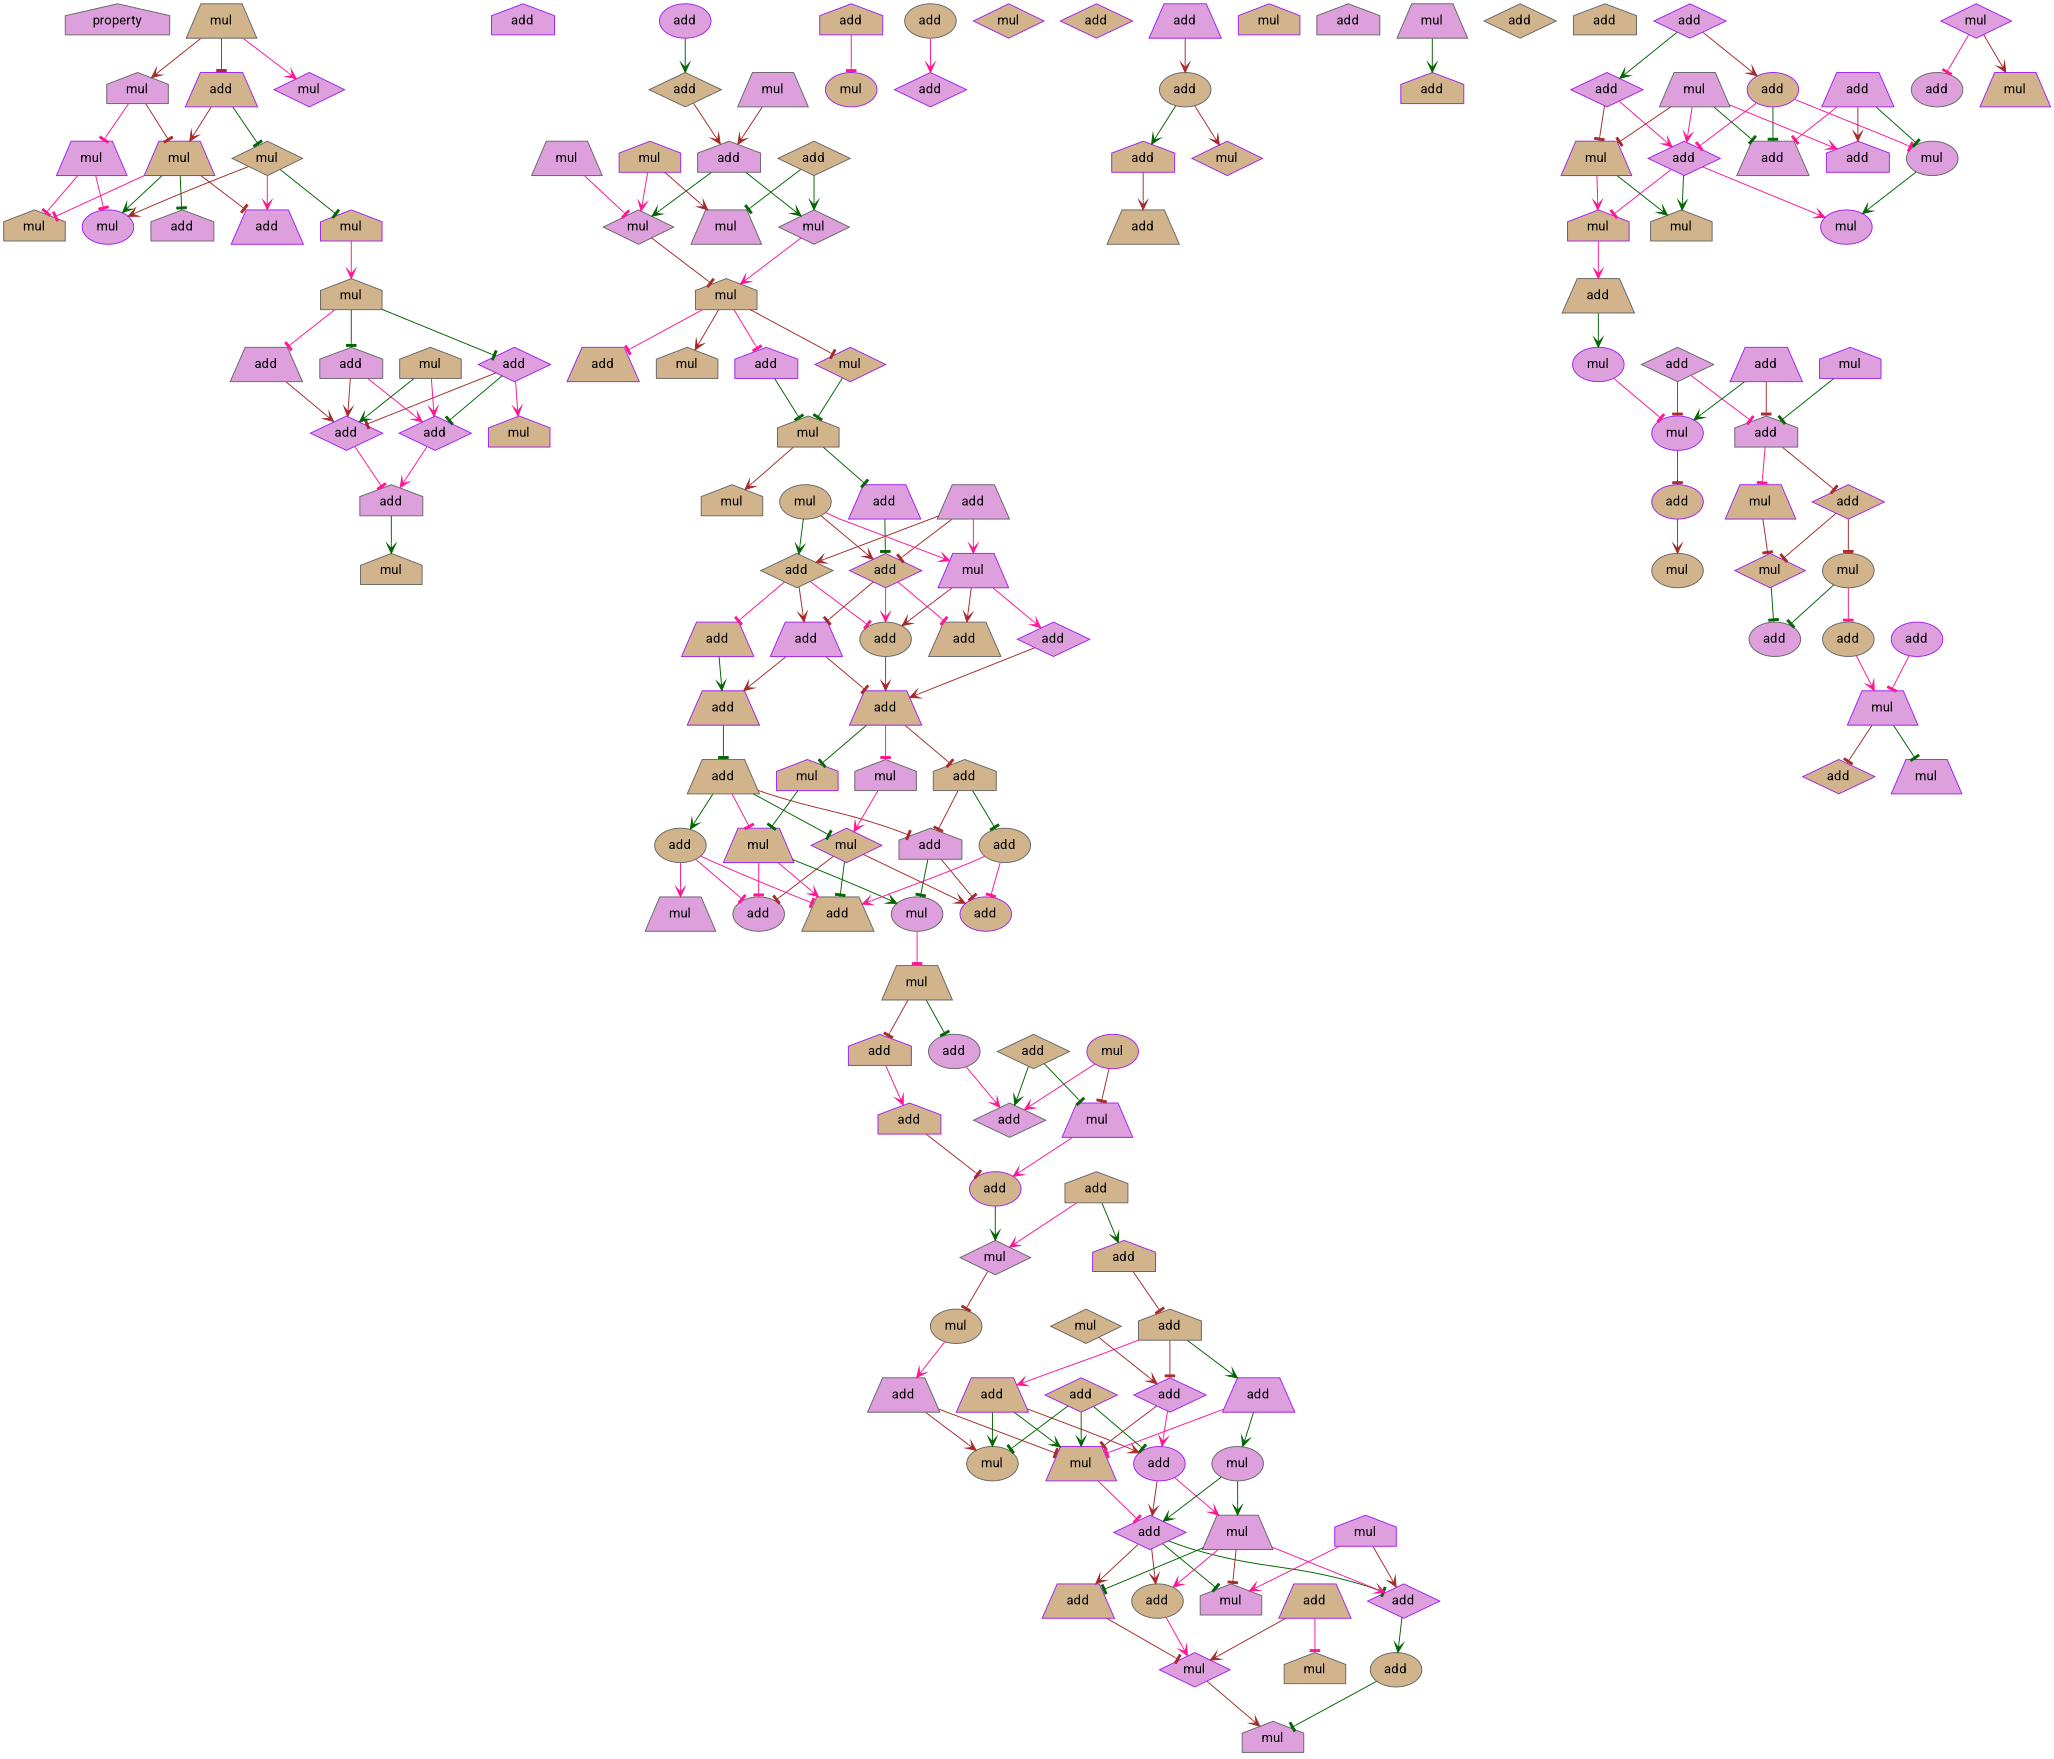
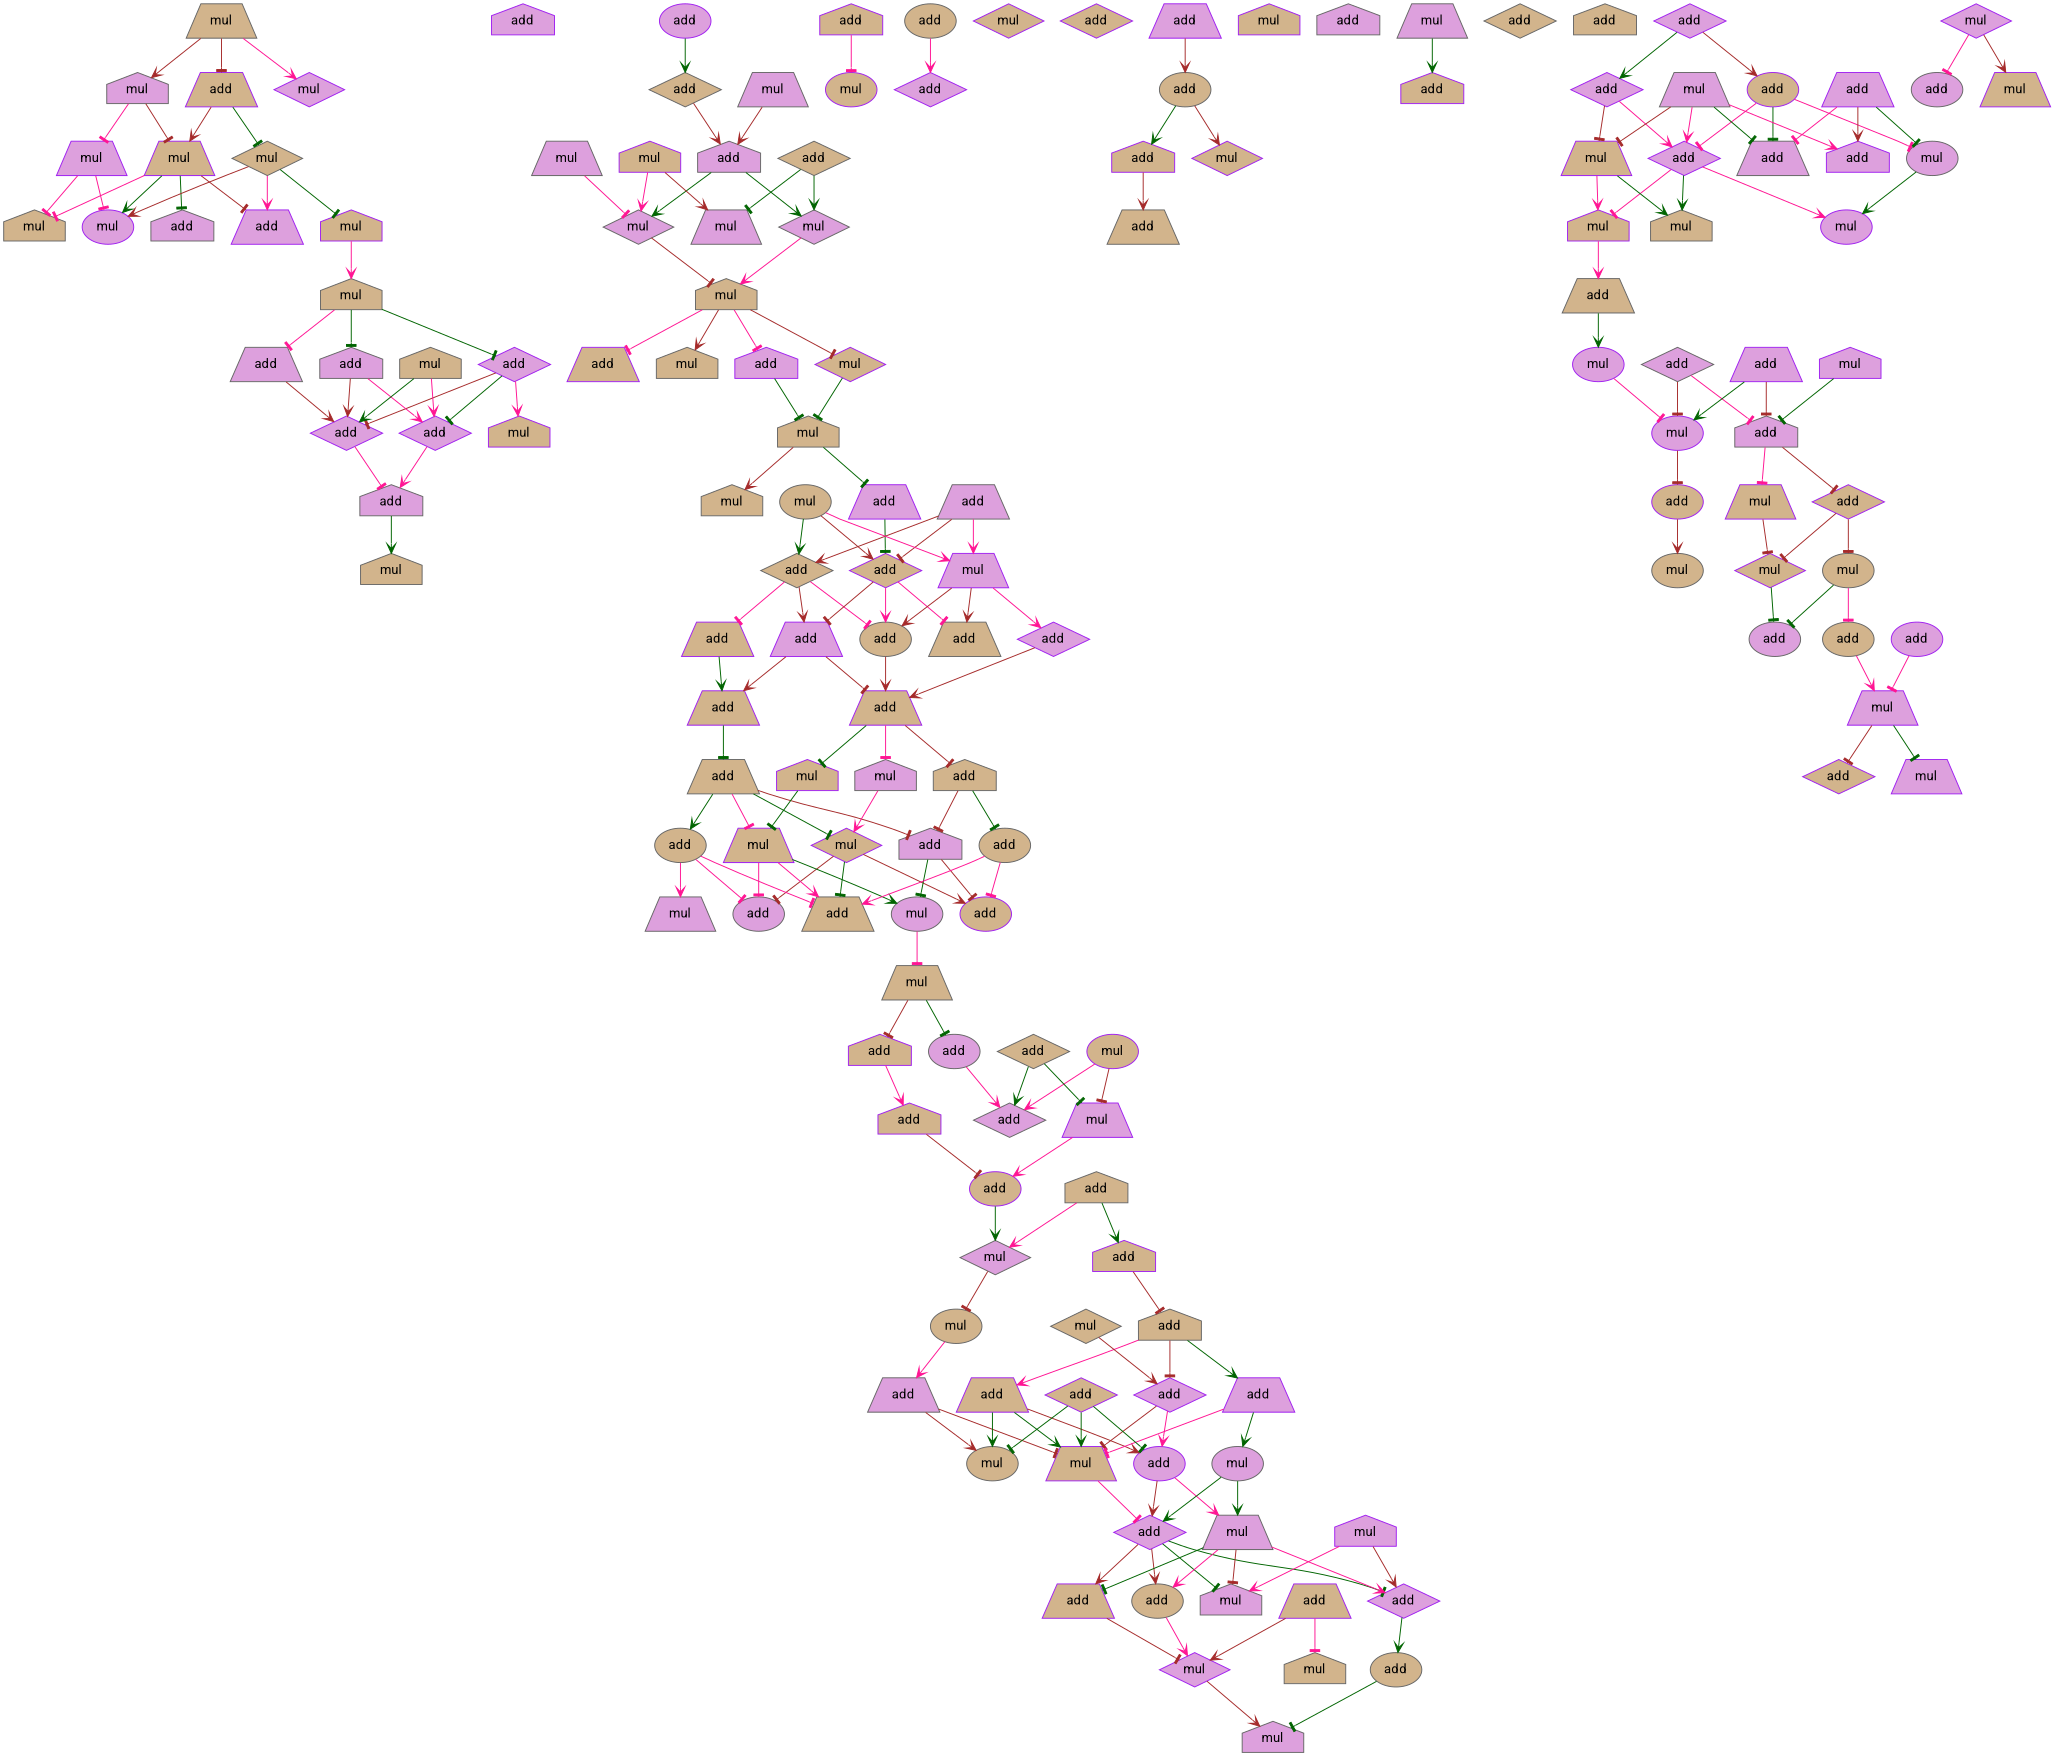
(117, 21) -> none
